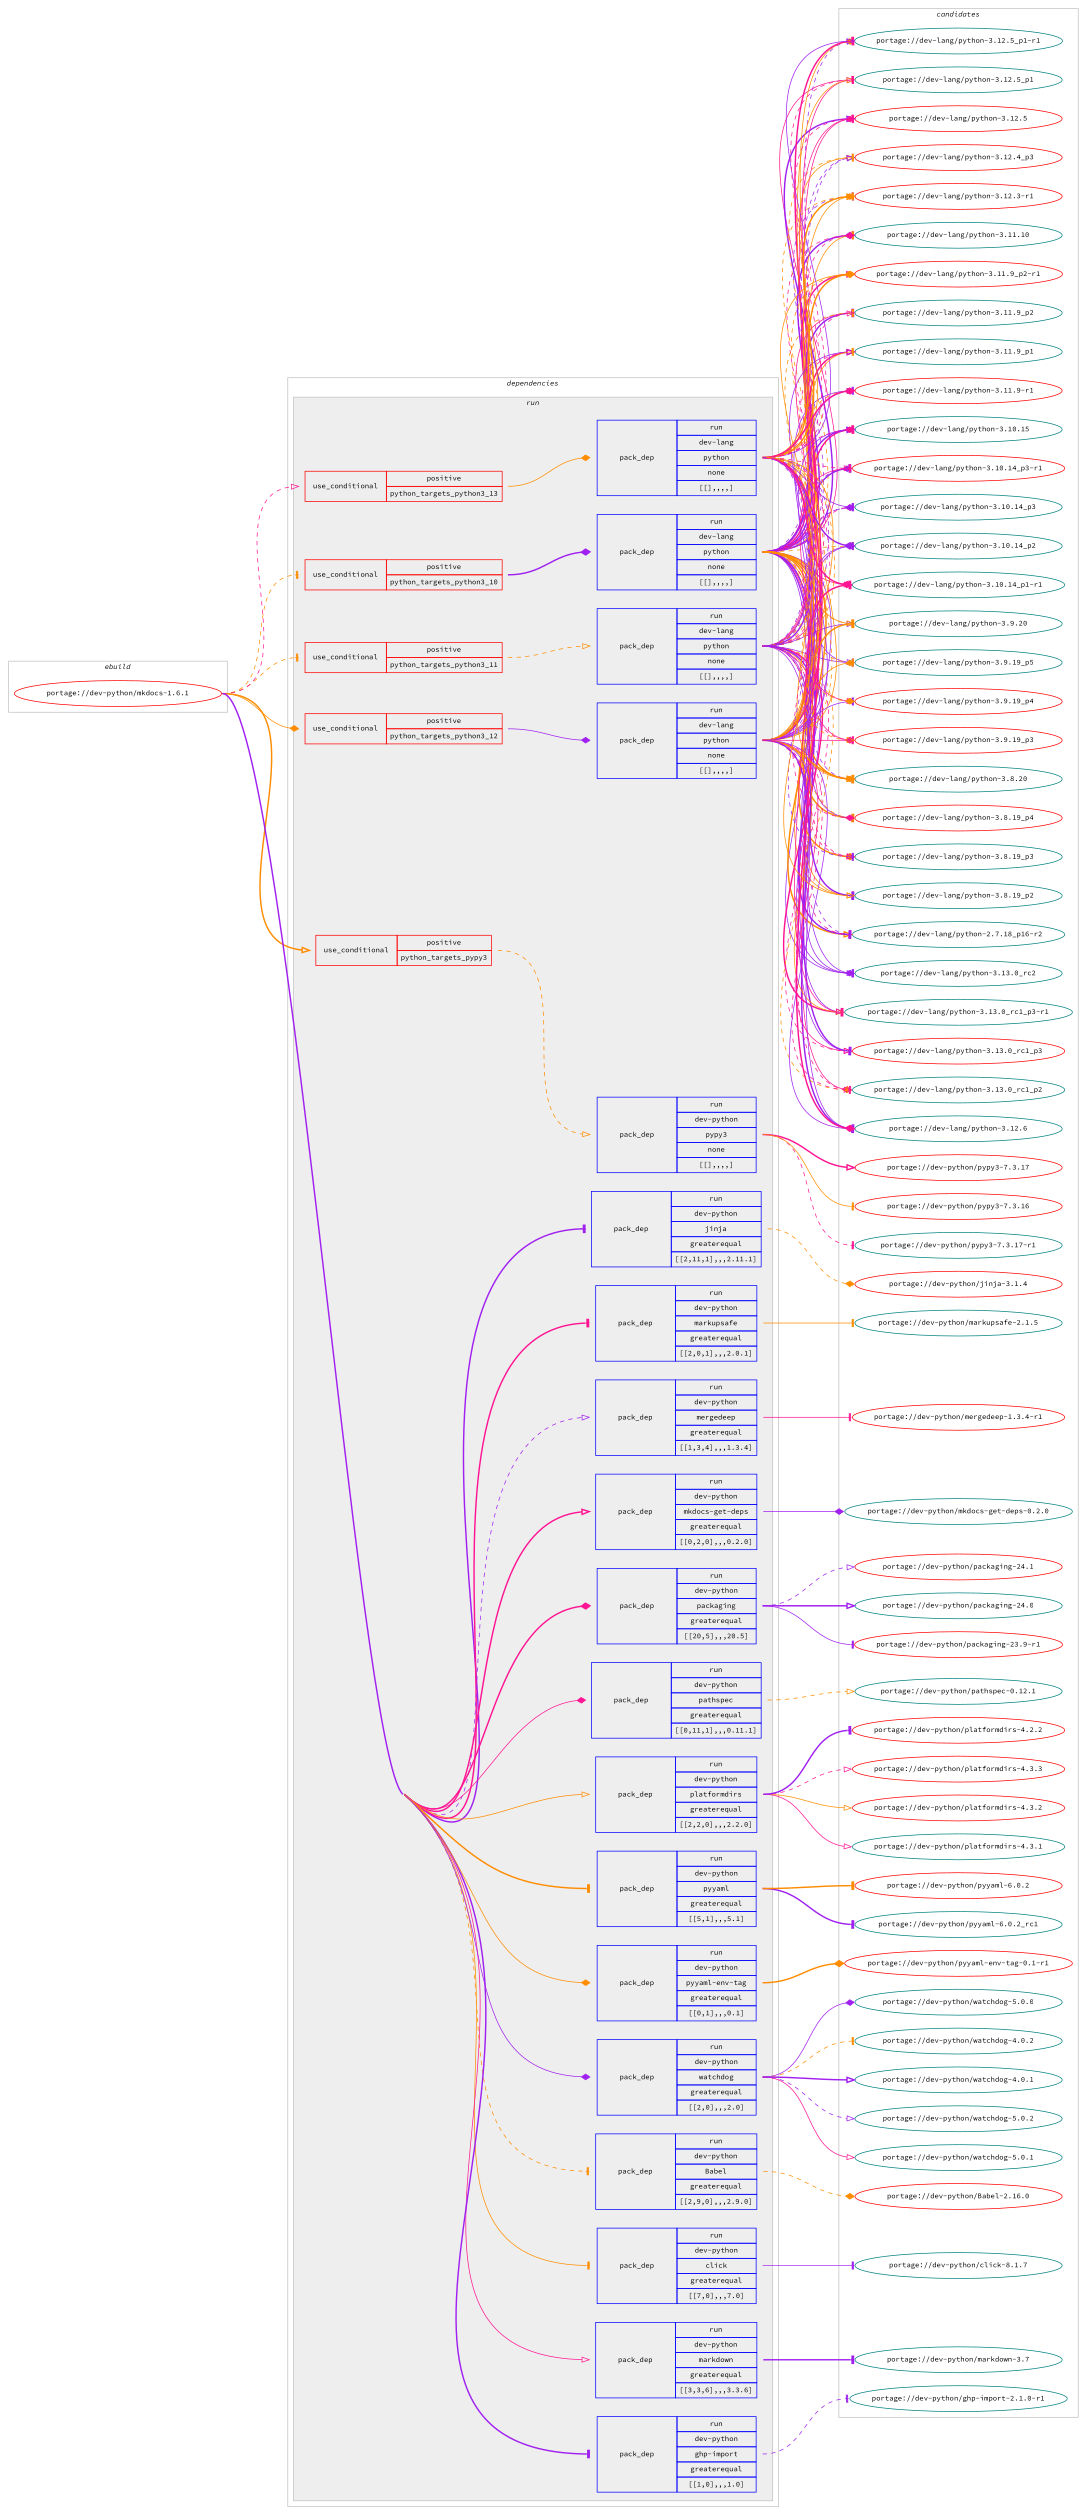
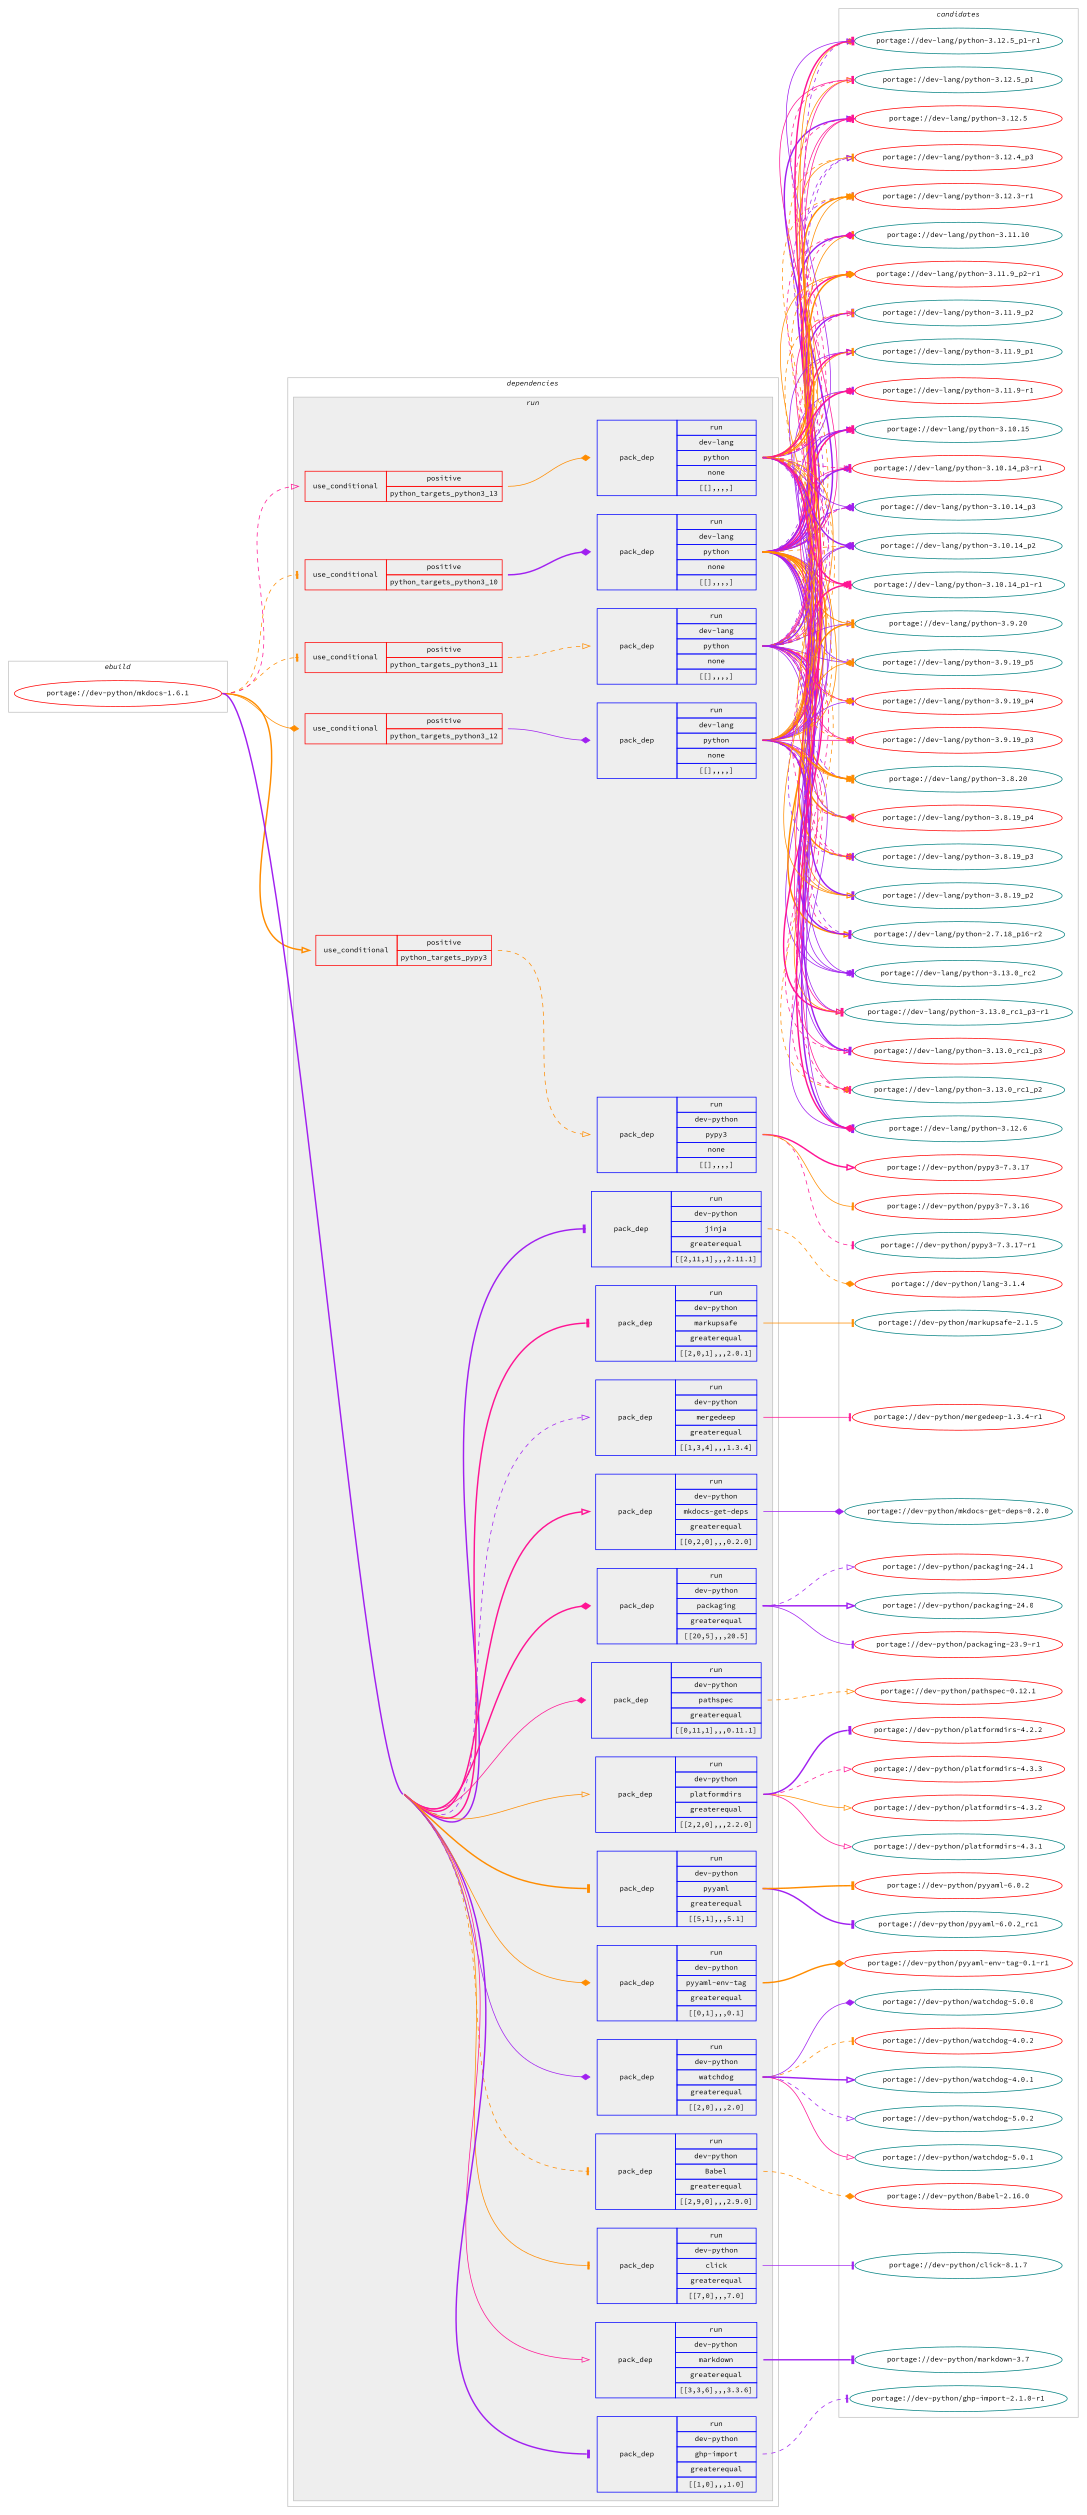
(959, 1284) -> (959, 1284)
(959, 1691) -> (959, 1691)
(959, 2041) -> (959, 2041)
